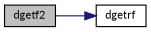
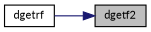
(70, 16) -> (69, 16)
